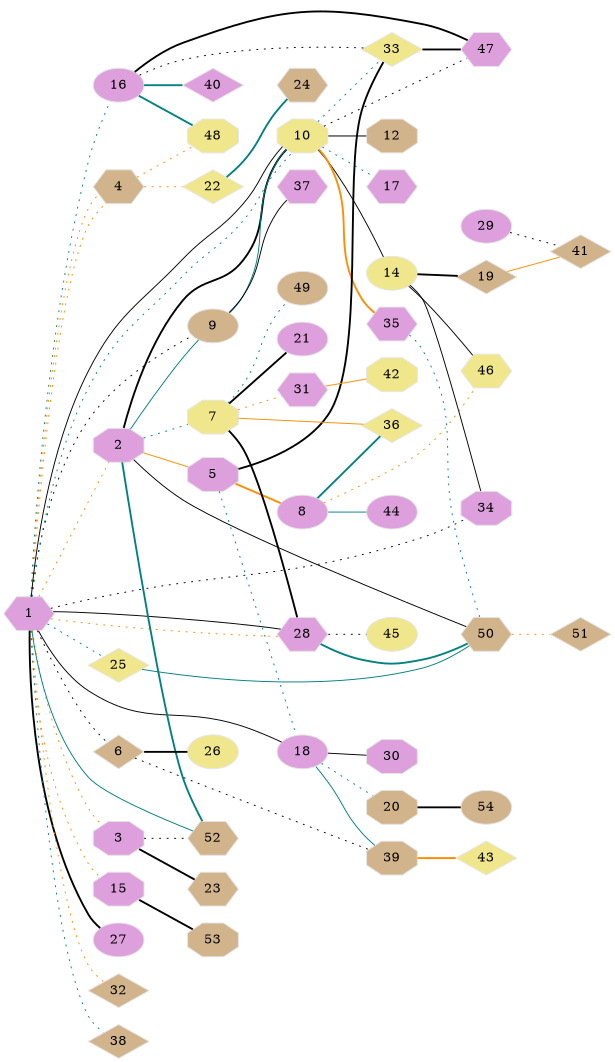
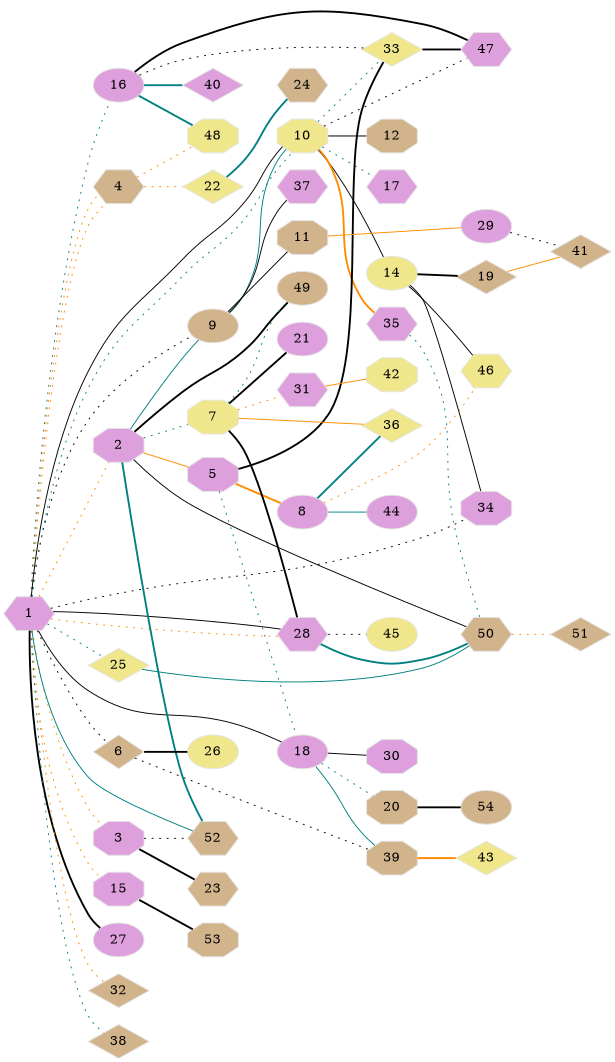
none -> (302, 238)
(204, 285) -> (215, 371)
